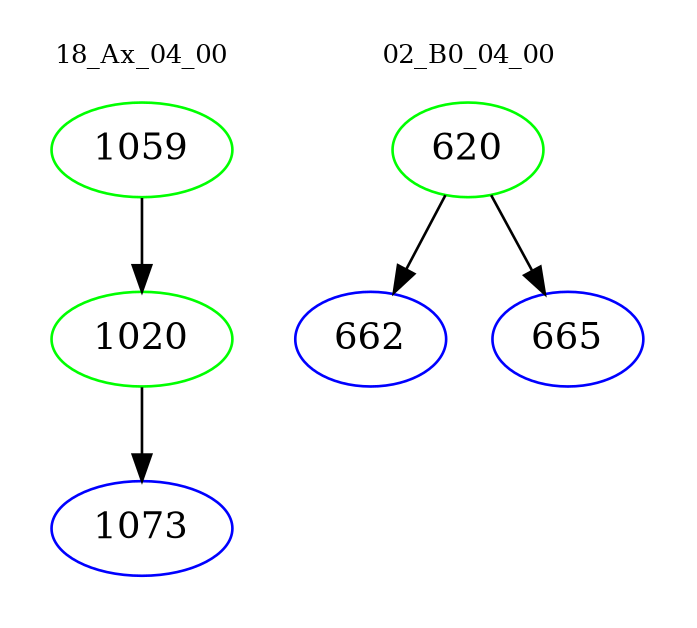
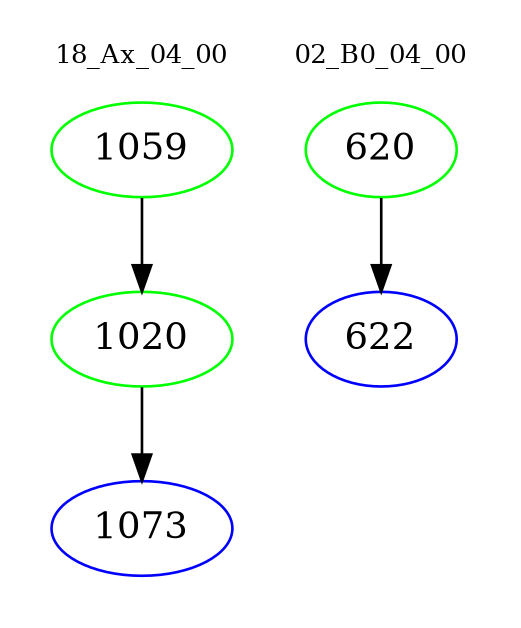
(371, 339) -> (381, 339)
(568, 339) -> none
